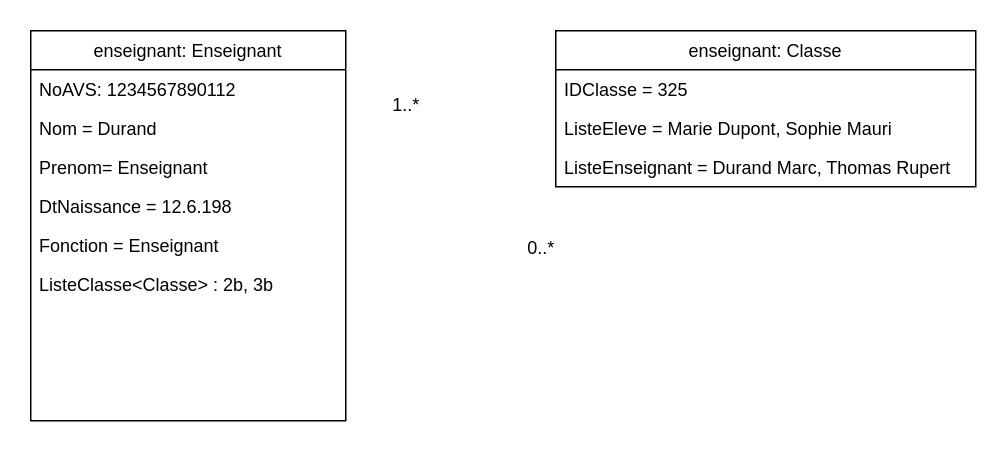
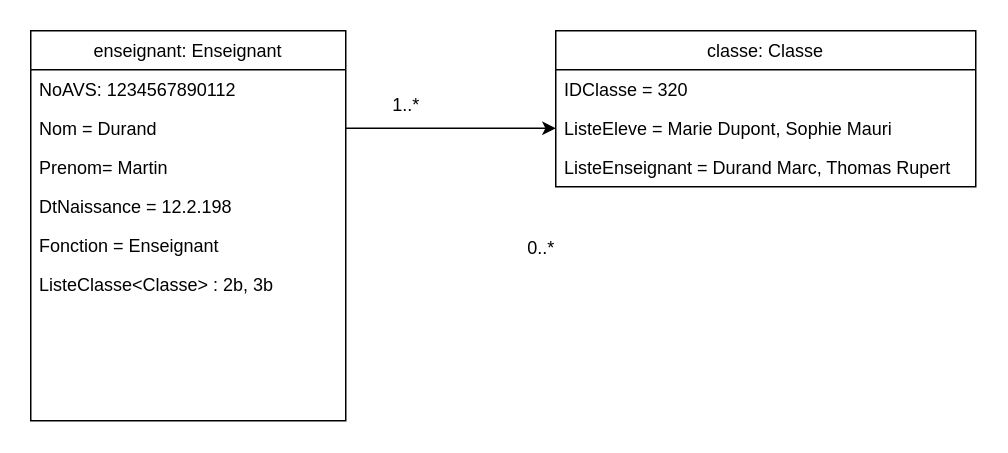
(765, 51) -> (765, 51)
(628, 90) -> (628, 90)
none -> (446, 128)
(125, 168) -> (105, 168)
(138, 207) -> (138, 207)
